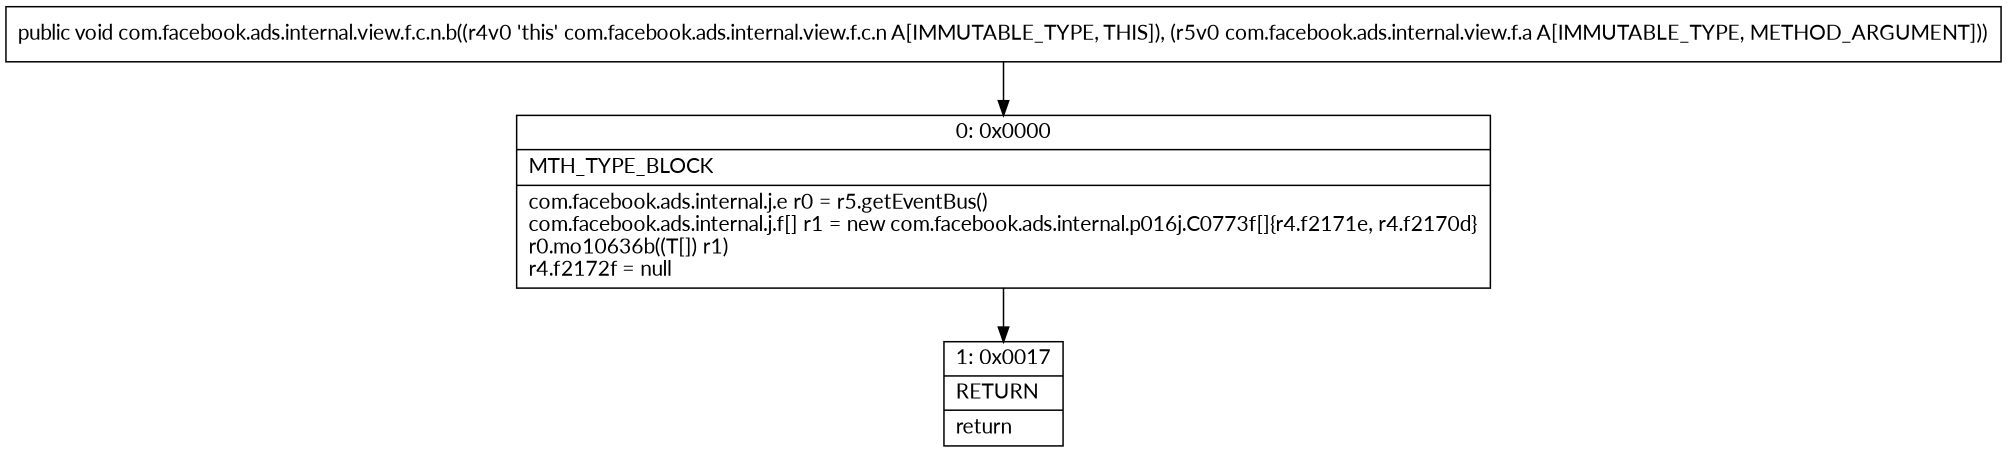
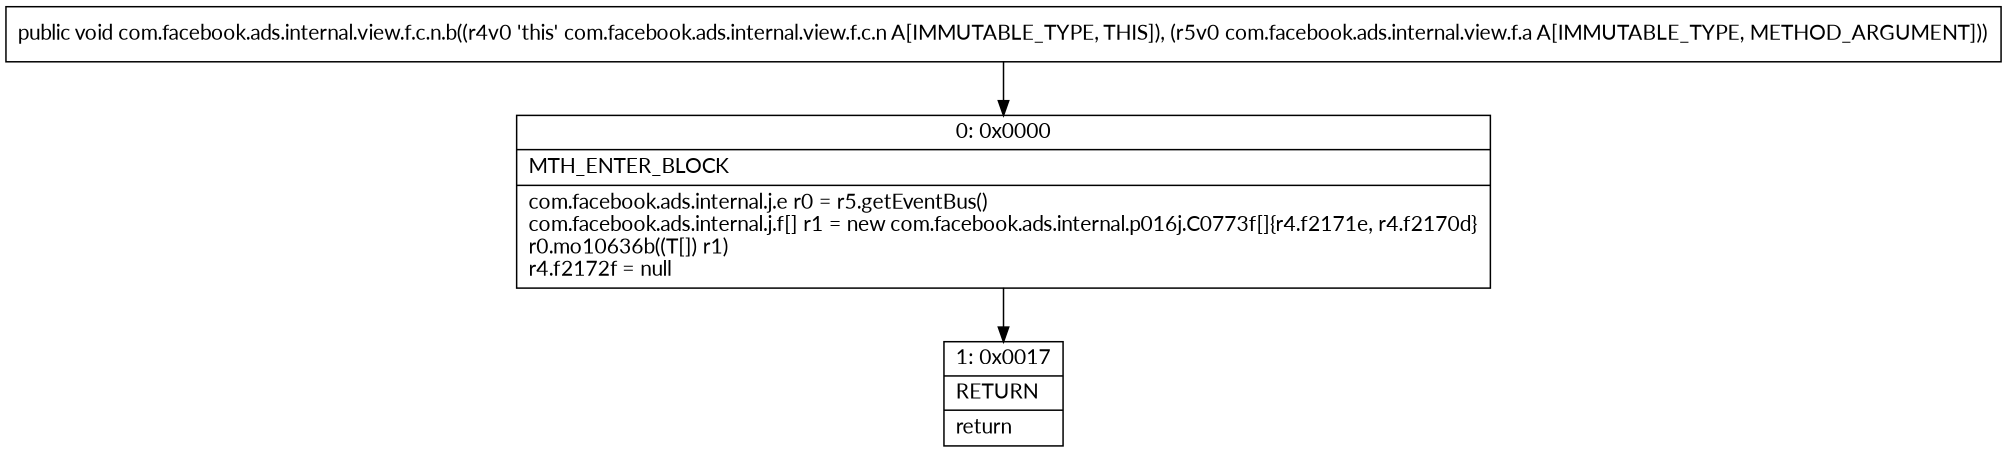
(621, 167) -> (629, 167)
